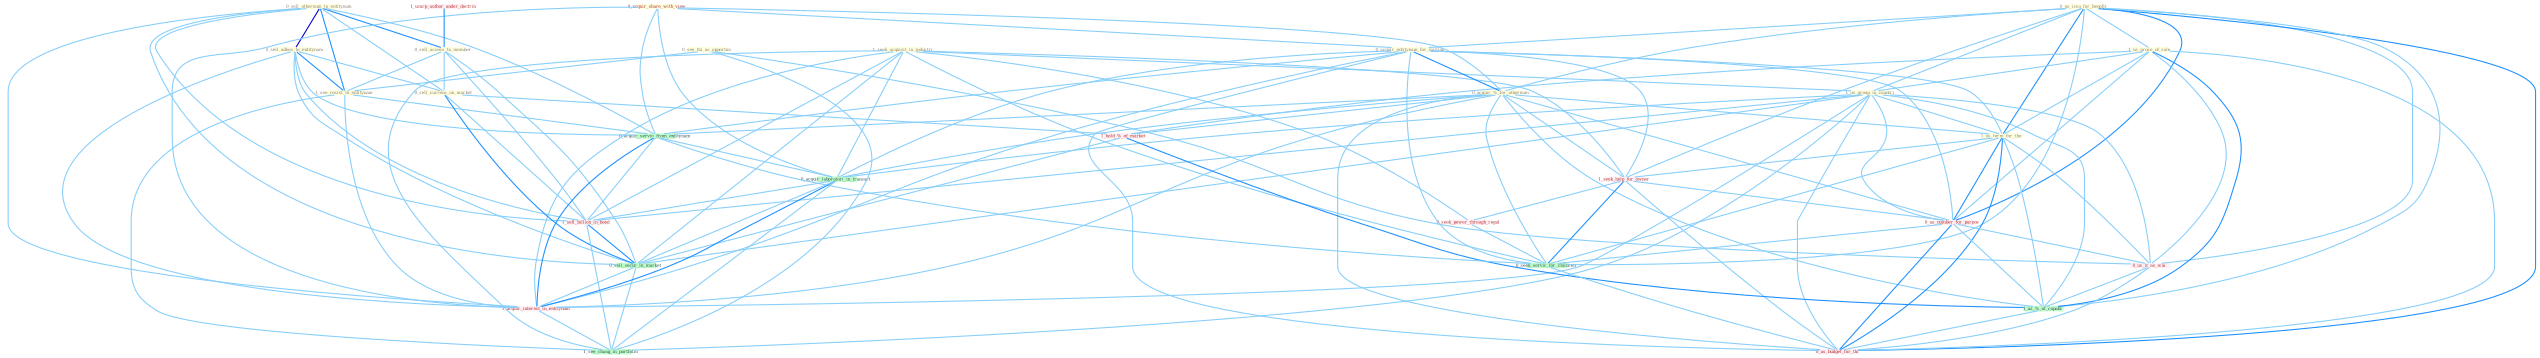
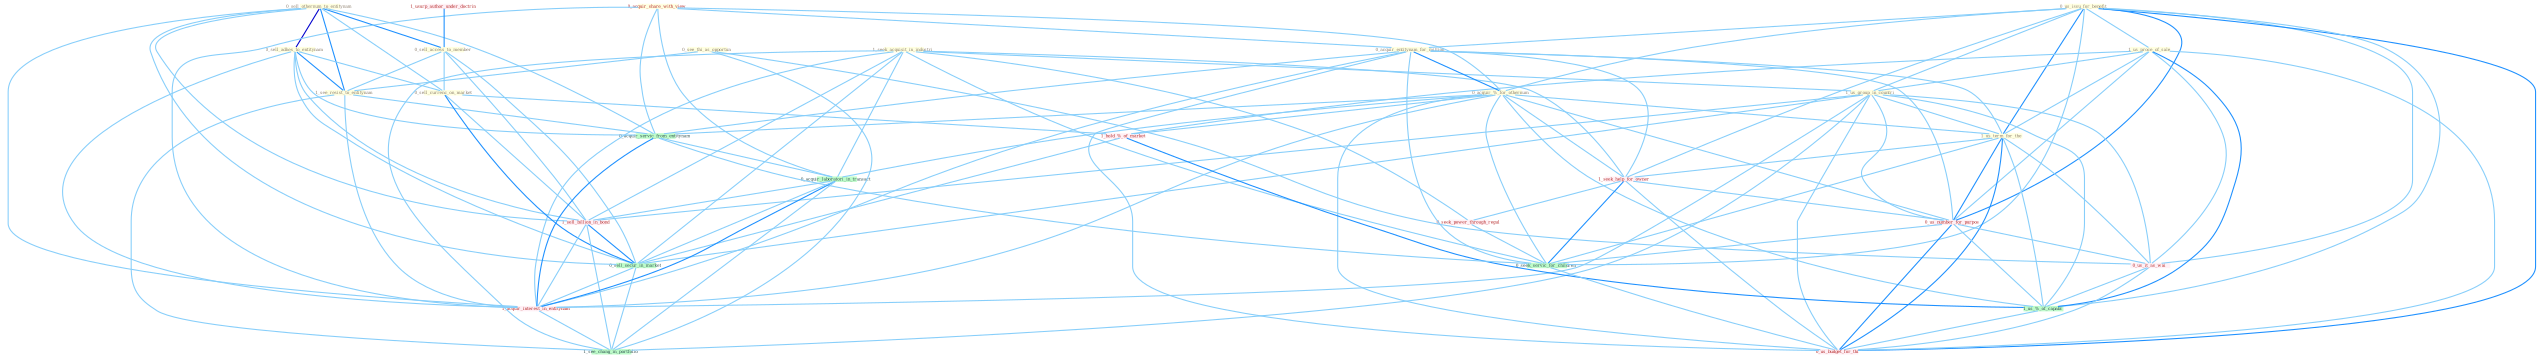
(1037, 95) -> none
(1322, 127) -> none
(621, 179) -> (559, 270)
